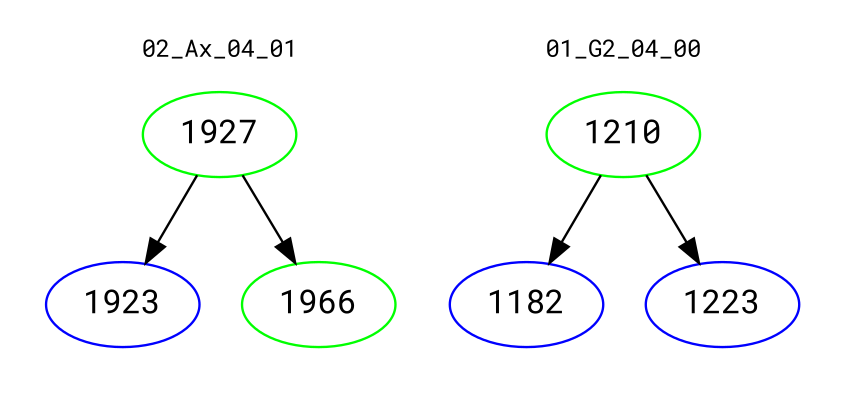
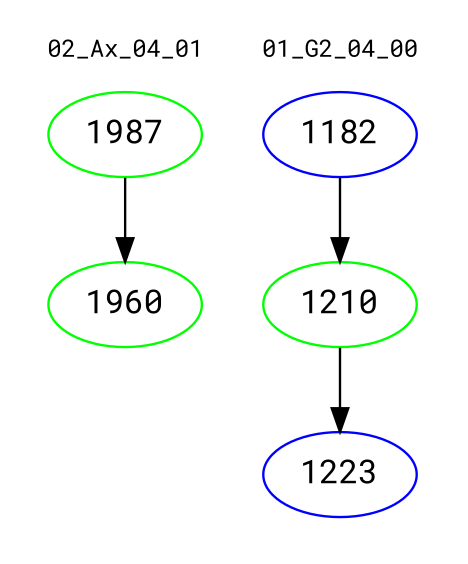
(220, 135) -> (125, 135)
(581, 209) -> (340, 208)
(123, 305) -> none
(319, 305) -> (125, 305)
